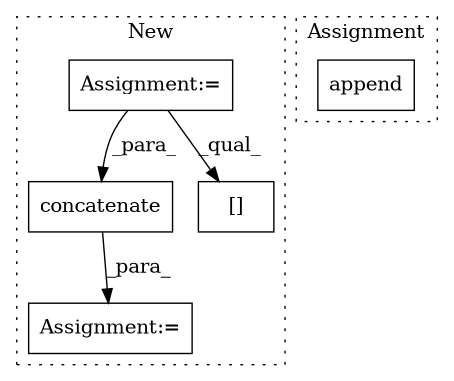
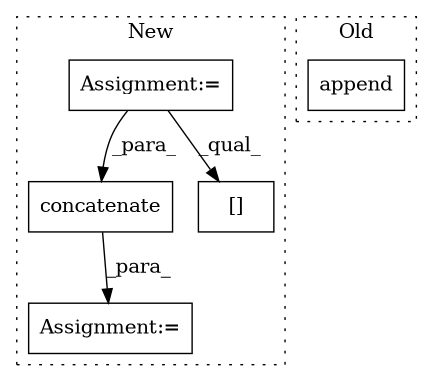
(367, 33) -> (356, 33)
